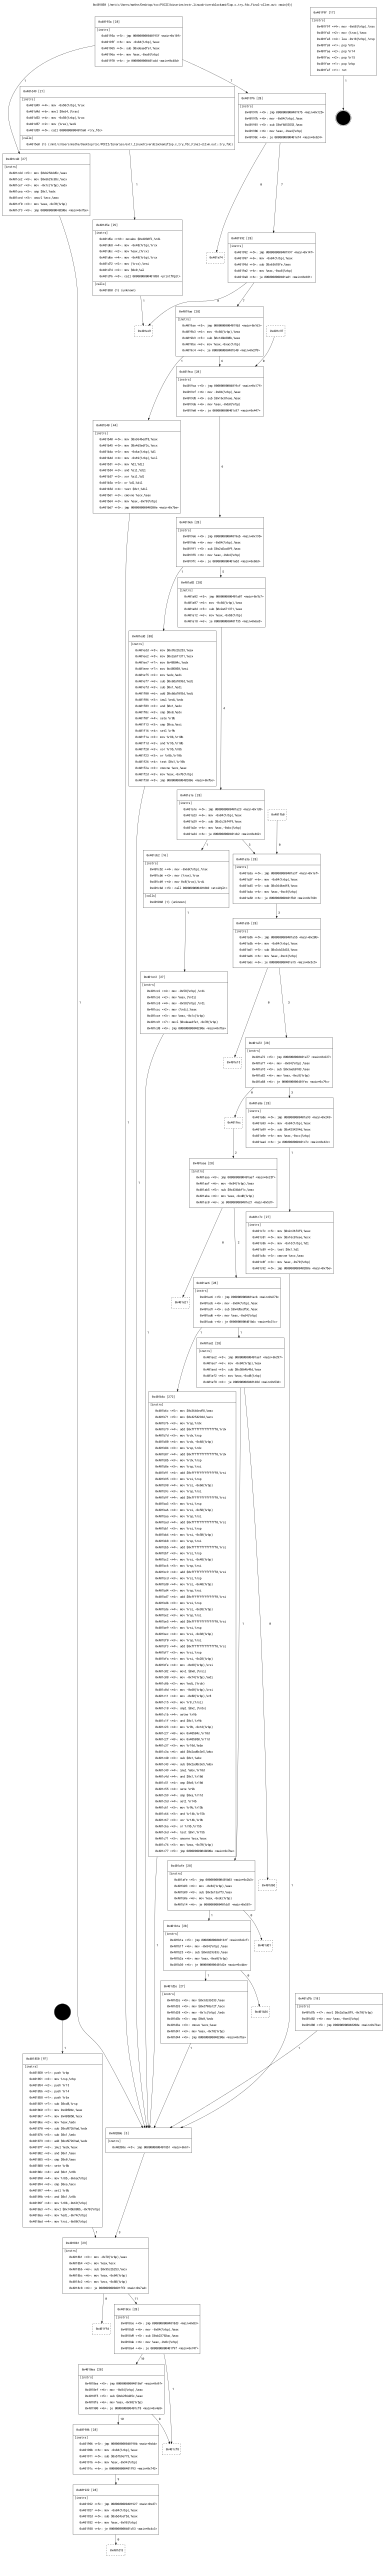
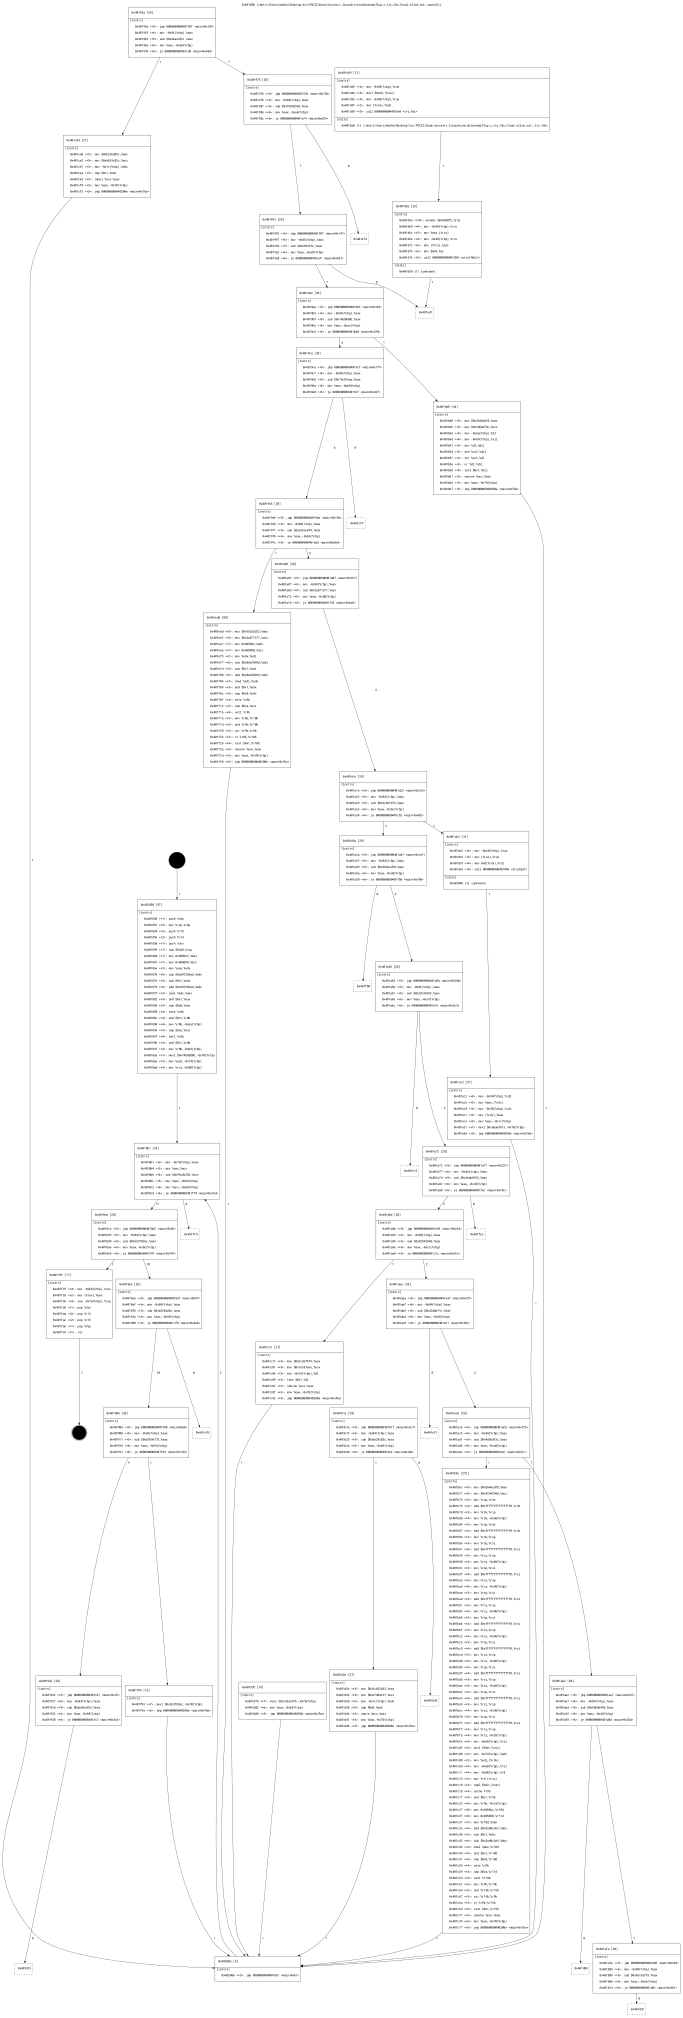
(268, 352) -> (349, 457)
(277, 836) -> (369, 932)
(233, 1142) -> (425, 1268)
none -> (169, 1701)
(209, 1915) -> none
(170, 2398) -> (111, 1264)
